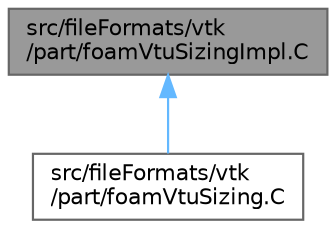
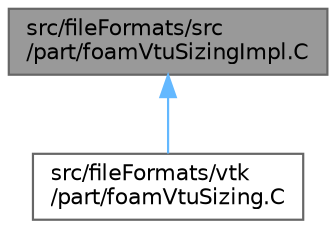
(168, 42) -> (168, 42)
